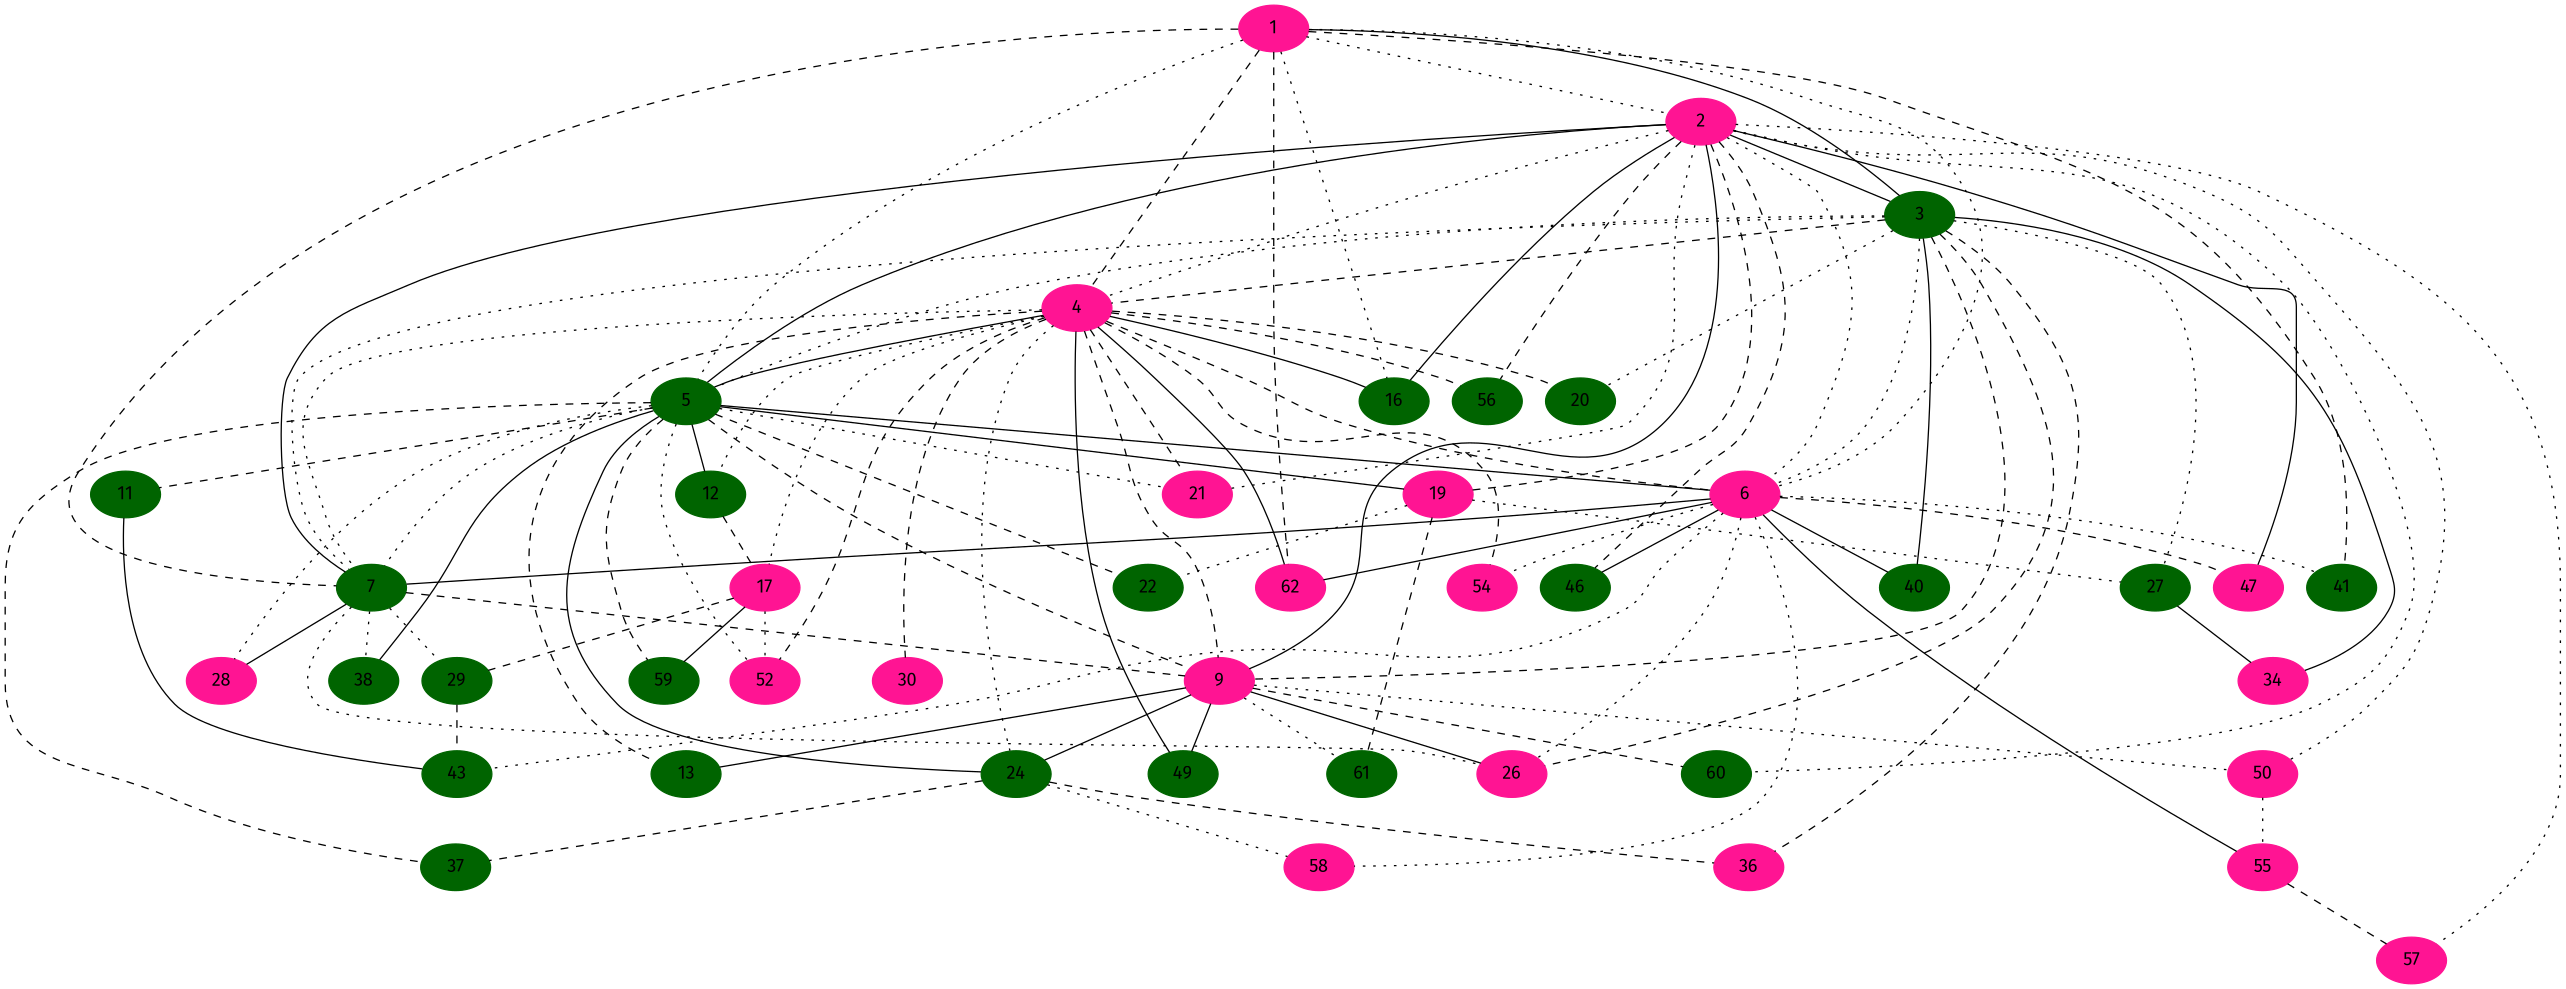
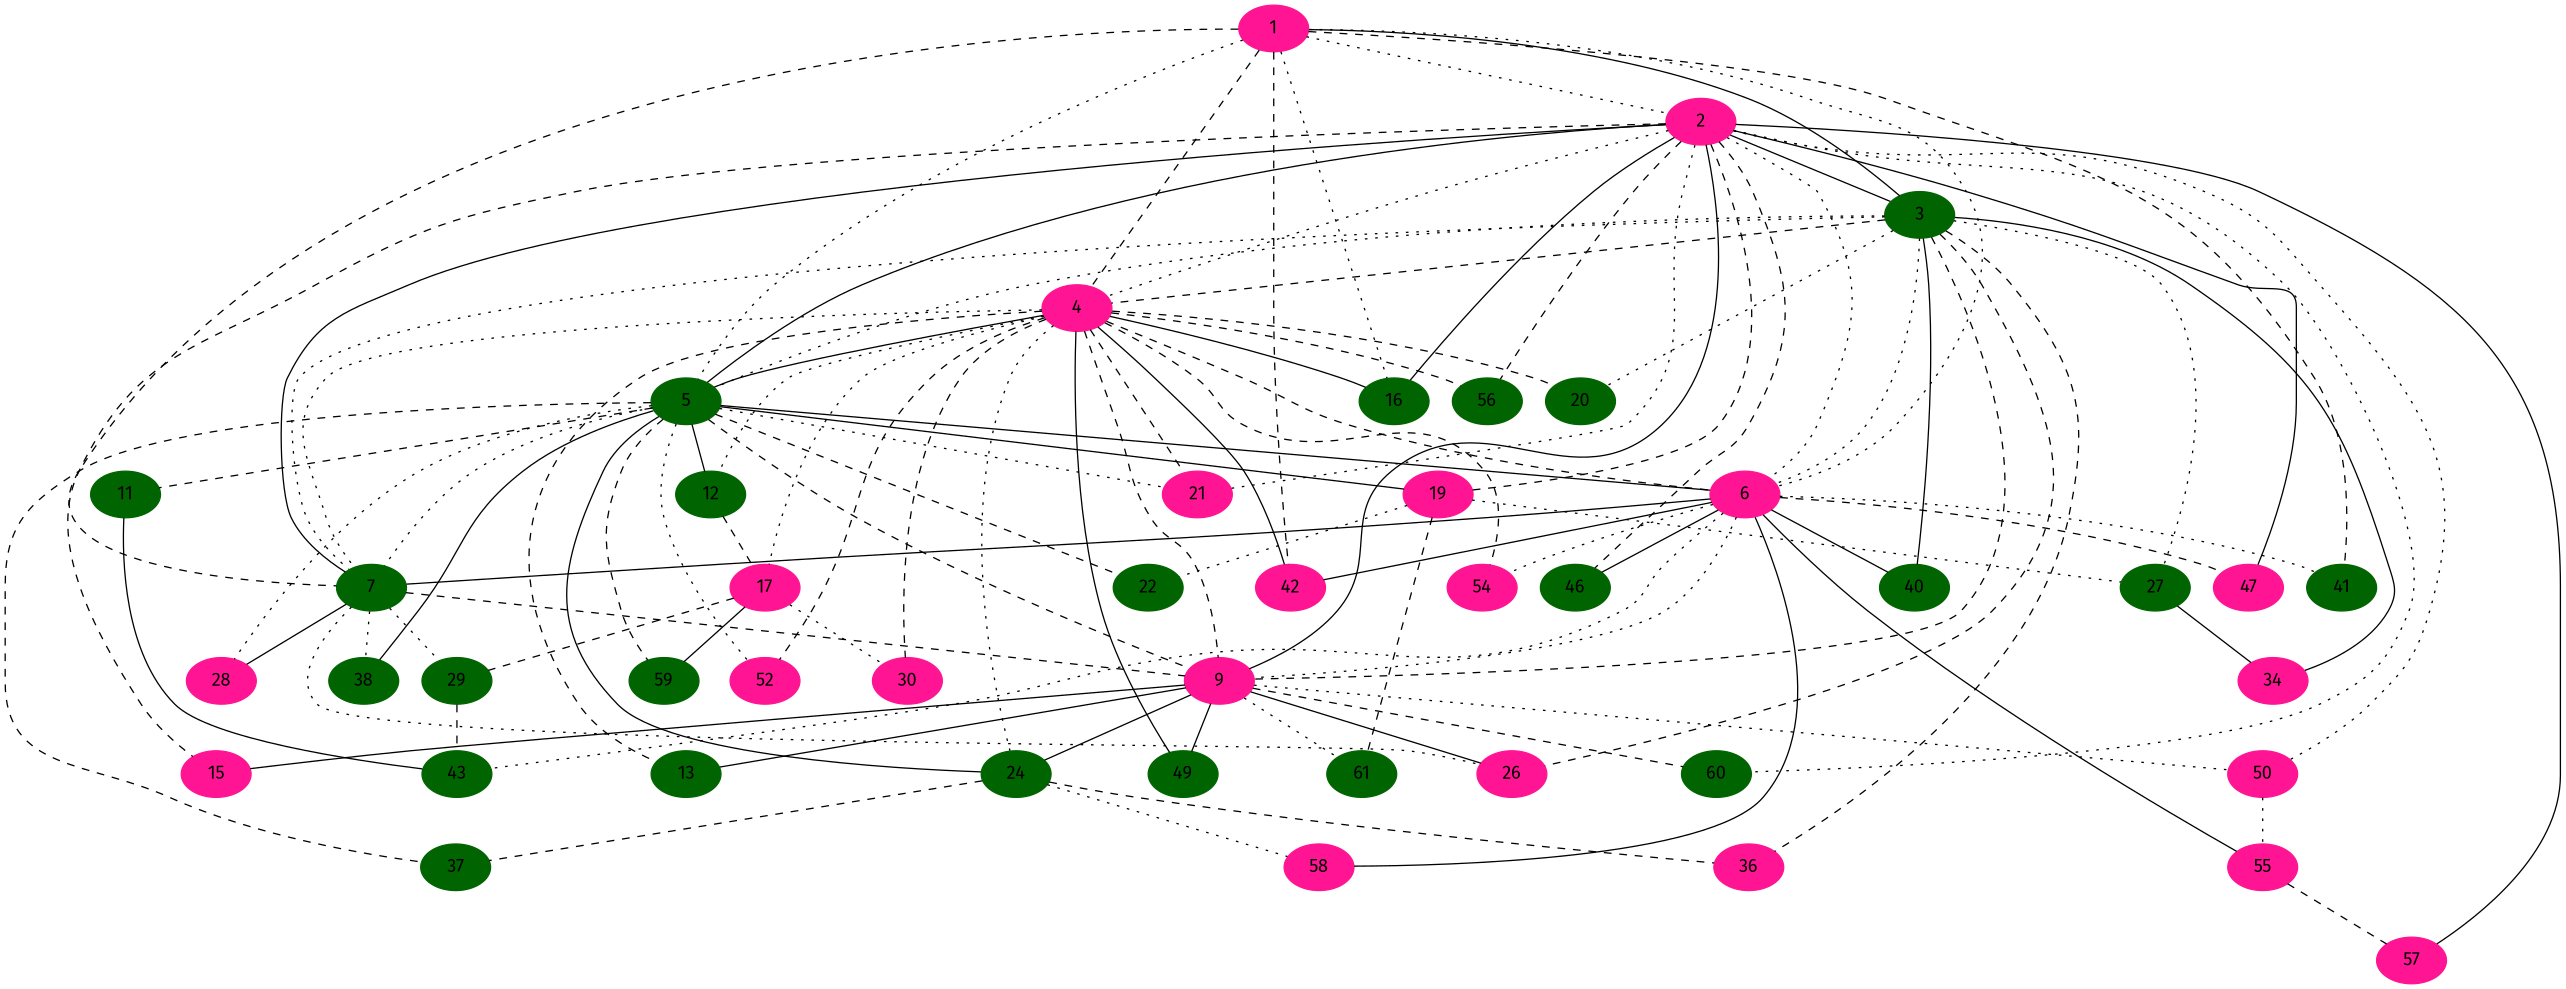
(2436, 295) -> (2436, 295)
(1291, 588) -> (1291, 588)
(765, 639) -> (829, 630)
(1671, 652) -> (1574, 641)
none -> (216, 774)
(1708, 828) -> (1708, 828)
